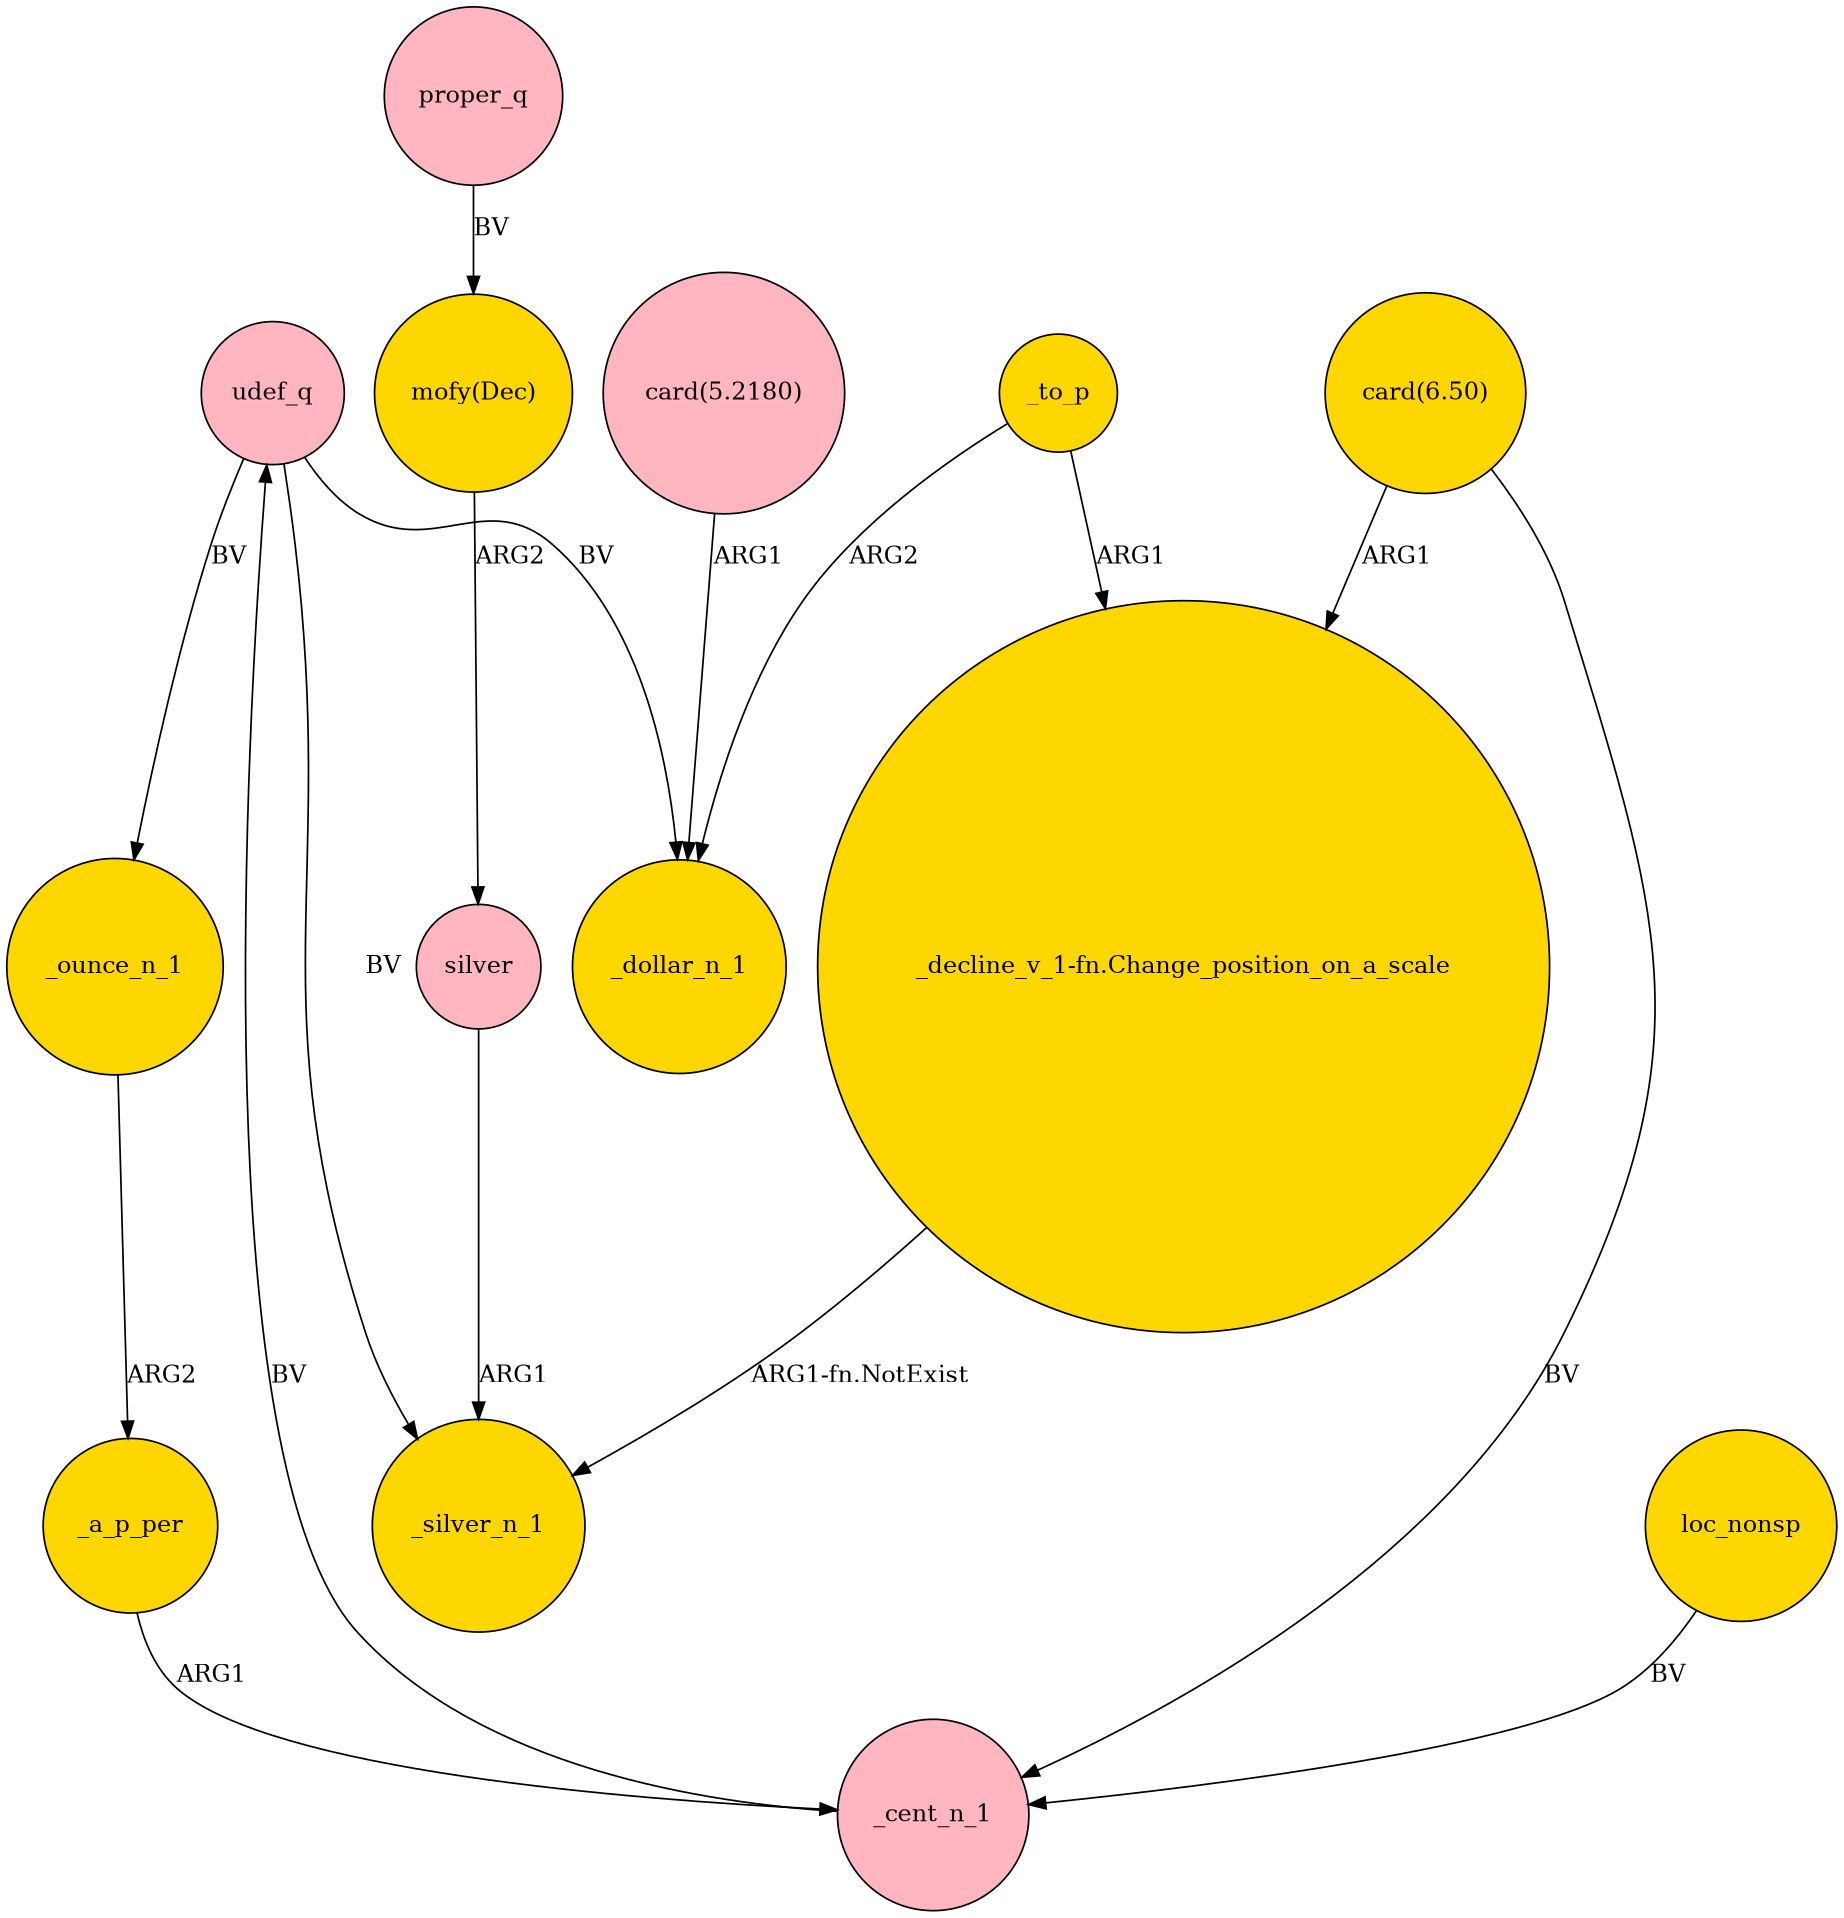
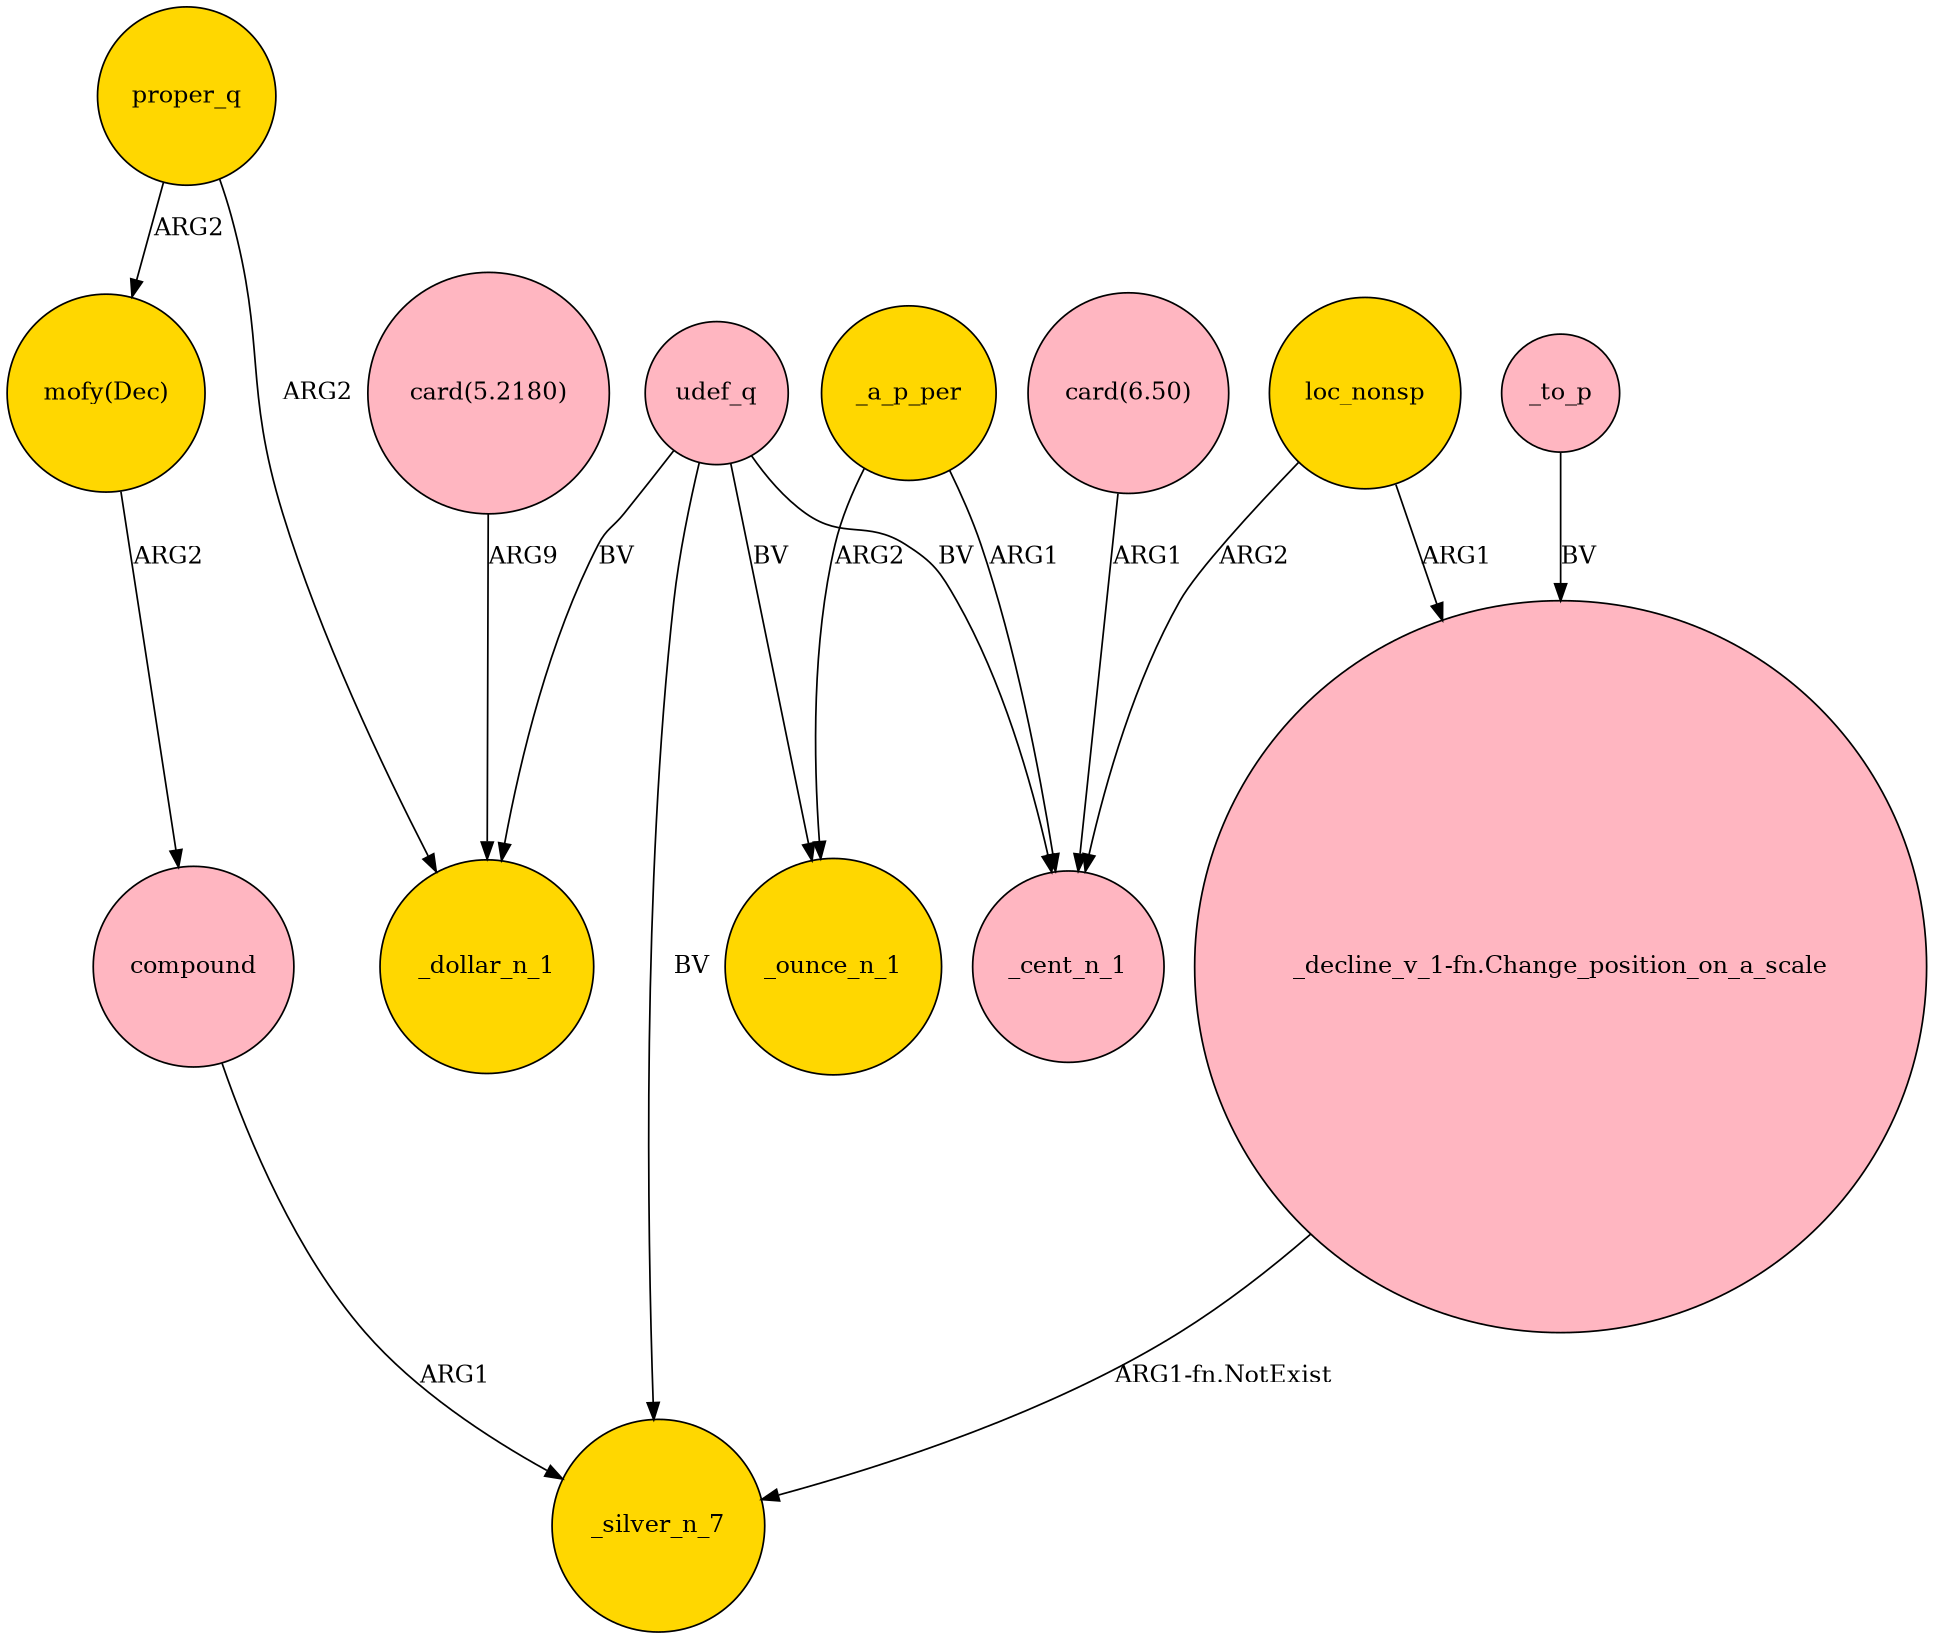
(473, 96) -> (187, 96)
(491, 229) -> (189, 229)
(1058, 393) -> (1561, 393)
(1425, 393) -> (1128, 393)
(1360, 549) -> (1416, 544)
(749, 557) -> (524, 557)
(1131, 557) -> (1579, 557)
(806, 597) -> (288, 528)
(479, 967) -> (194, 967)
(1184, 967) -> (1561, 967)
(123, 1248) -> (819, 651)
(264, 1327) -> (959, 604)
(1562, 1376) -> (1148, 557)
(479, 1526) -> (658, 1526)
(1668, 1675) -> (1254, 557)
